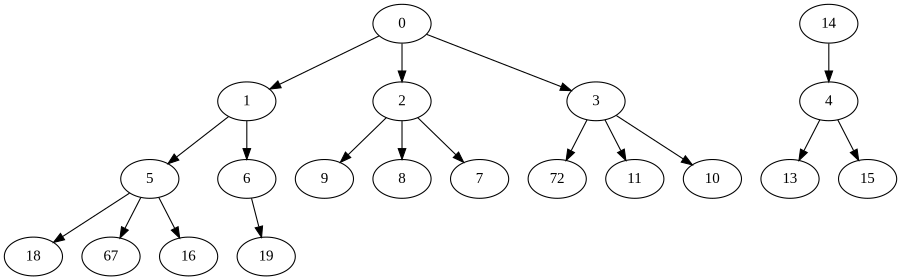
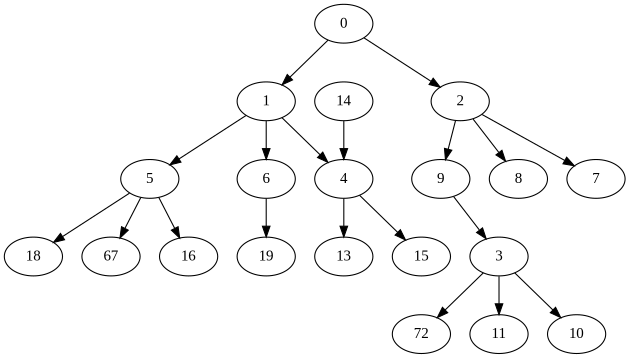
(494, 60) -> (467, 213)
none -> (301, 136)
